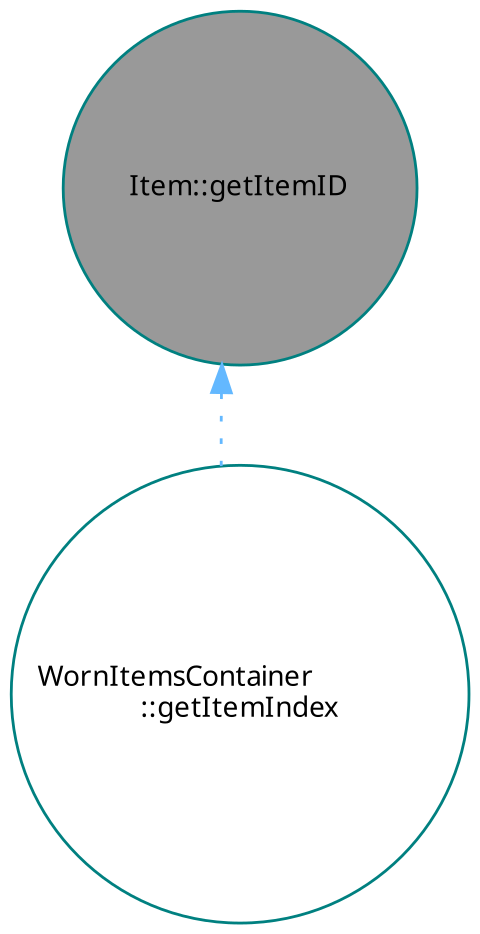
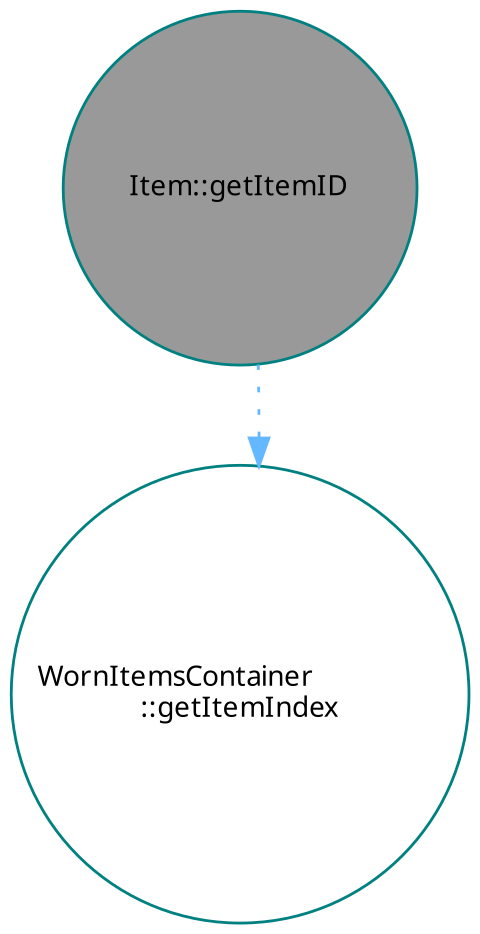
(221, 430) -> (259, 401)
